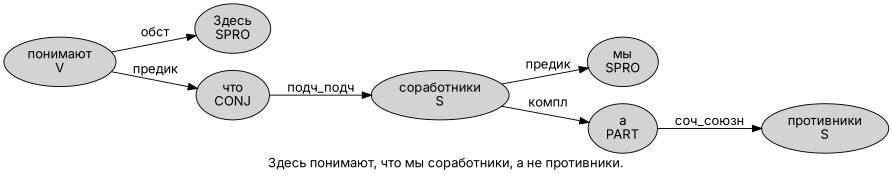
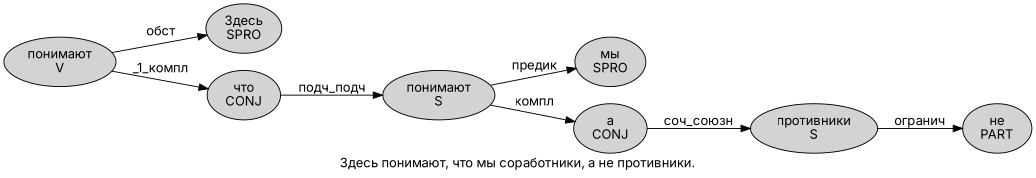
(156, 70) -> (161, 69)
(440, 95) -> (439, 95)
(623, 128) -> (610, 128)
none -> (997, 128)
